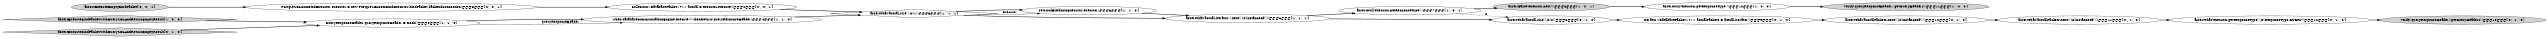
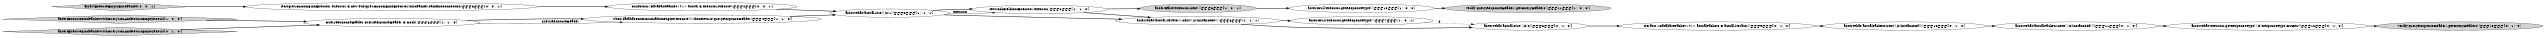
(120, 7) -> (120, 7)
(1484, 9) -> (1122, 9)
(914, 14) -> (889, 13)
